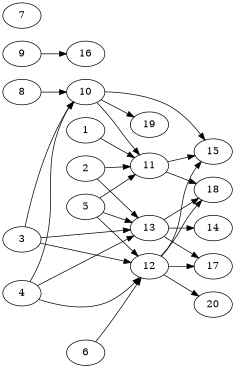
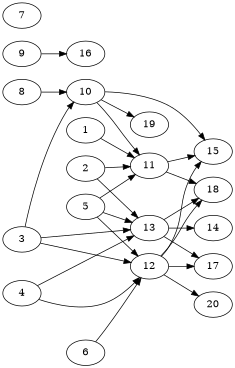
(51, 195) -> none
